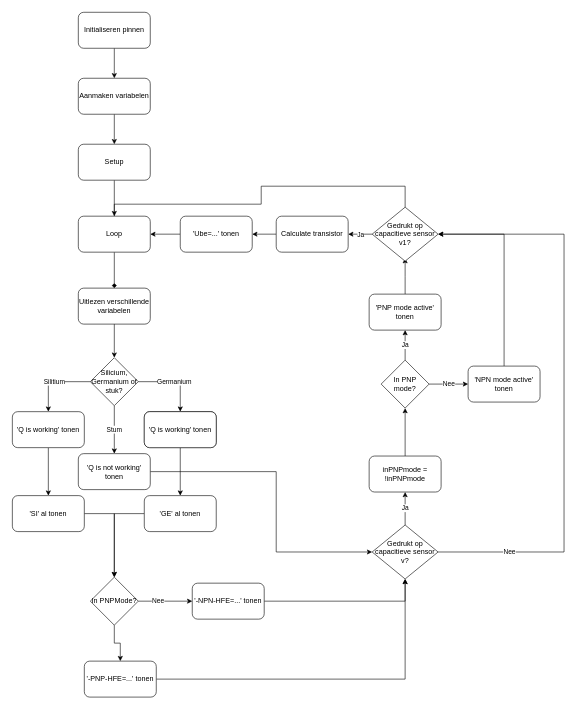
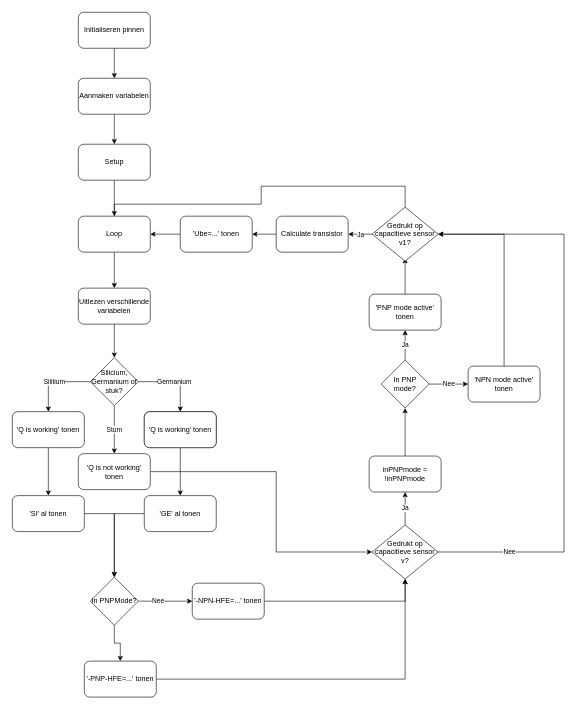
(114, 282) -> (114, 282)
